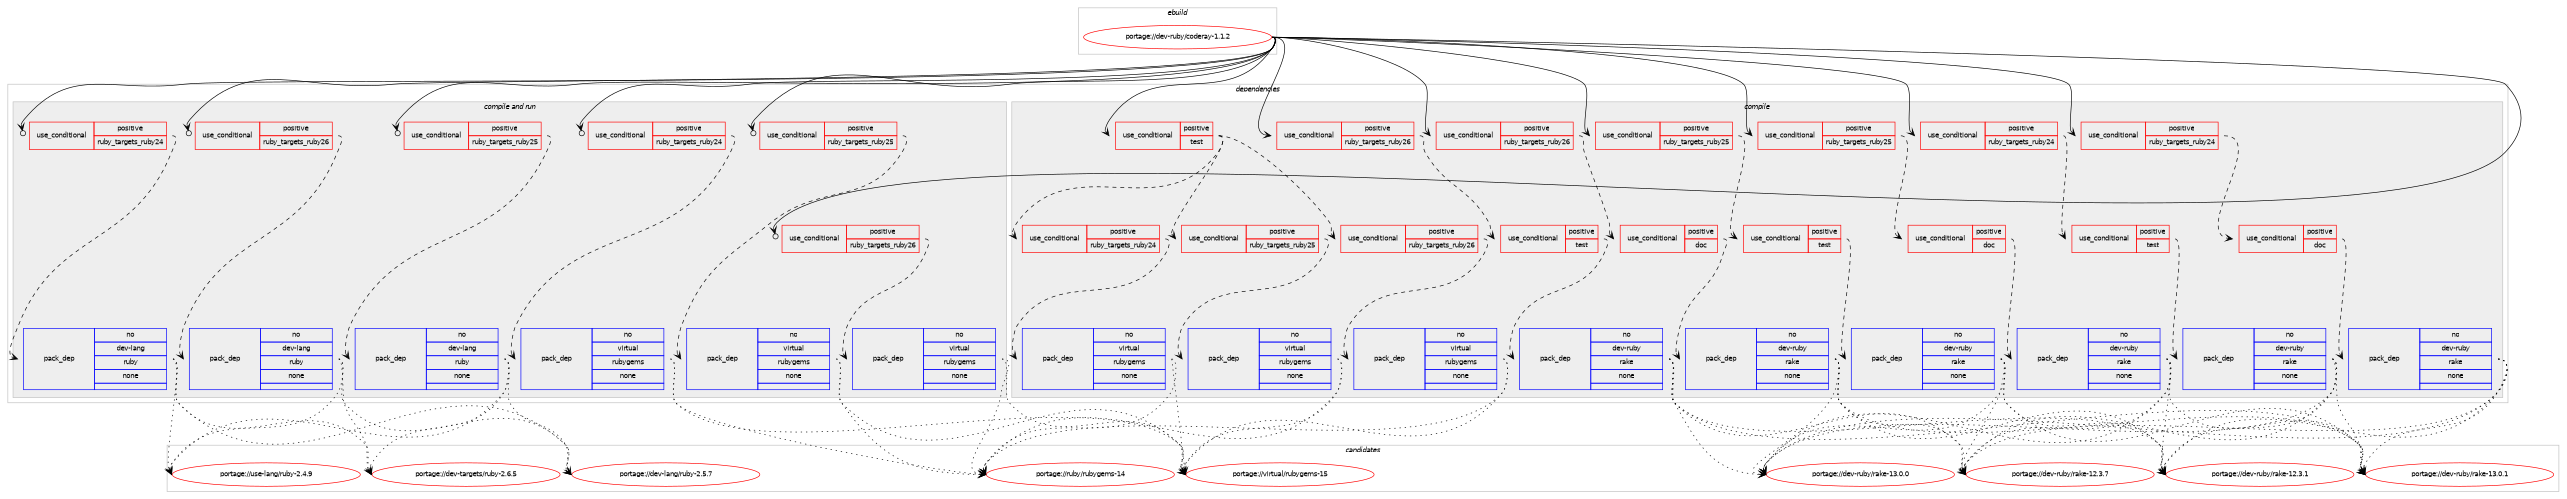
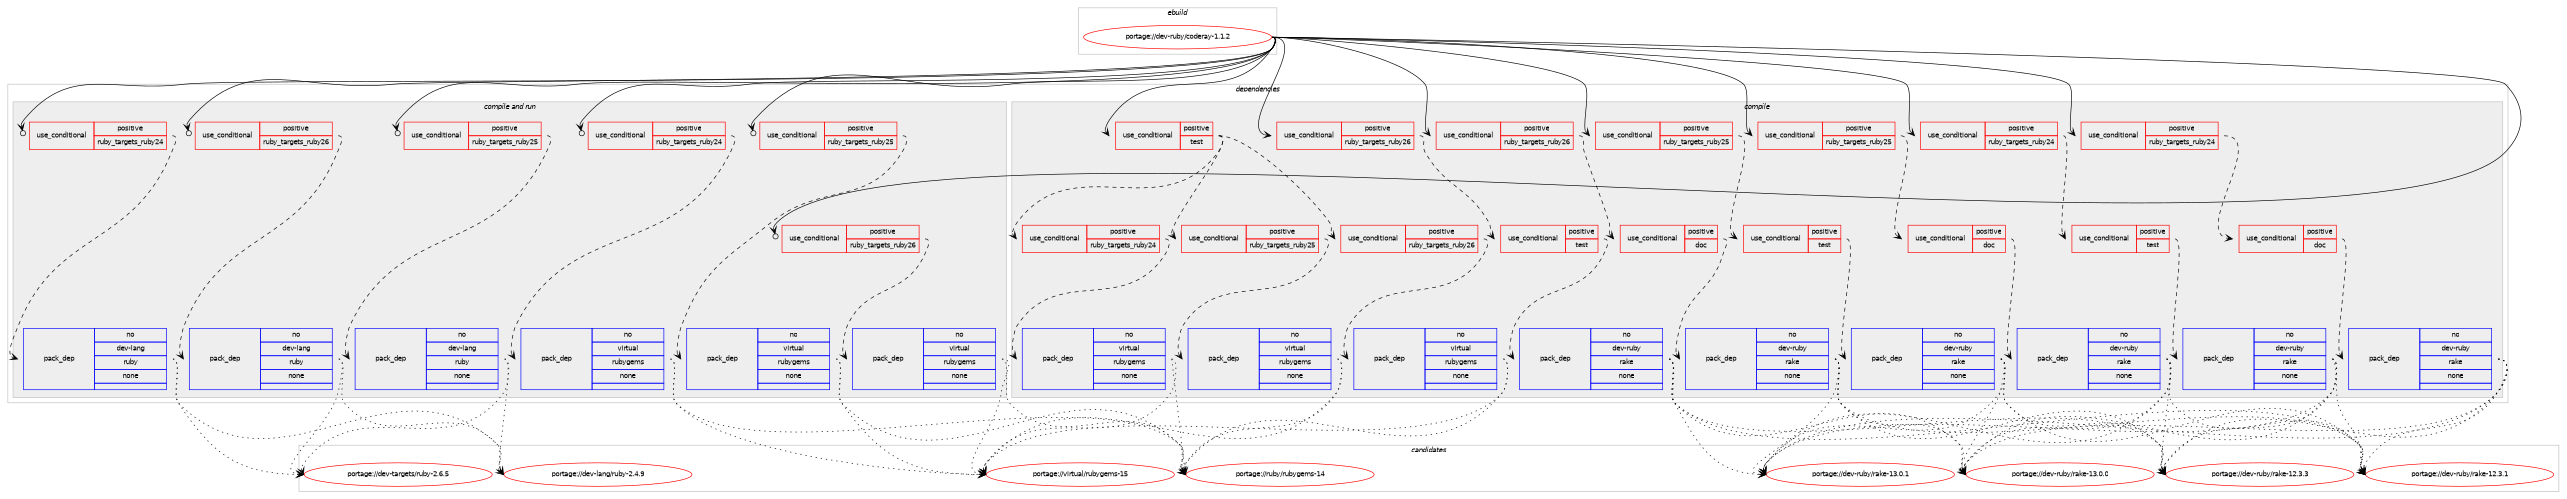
(266, 475) -> (598, 475)
(666, 475) -> none
(2060, 475) -> (2260, 475)
